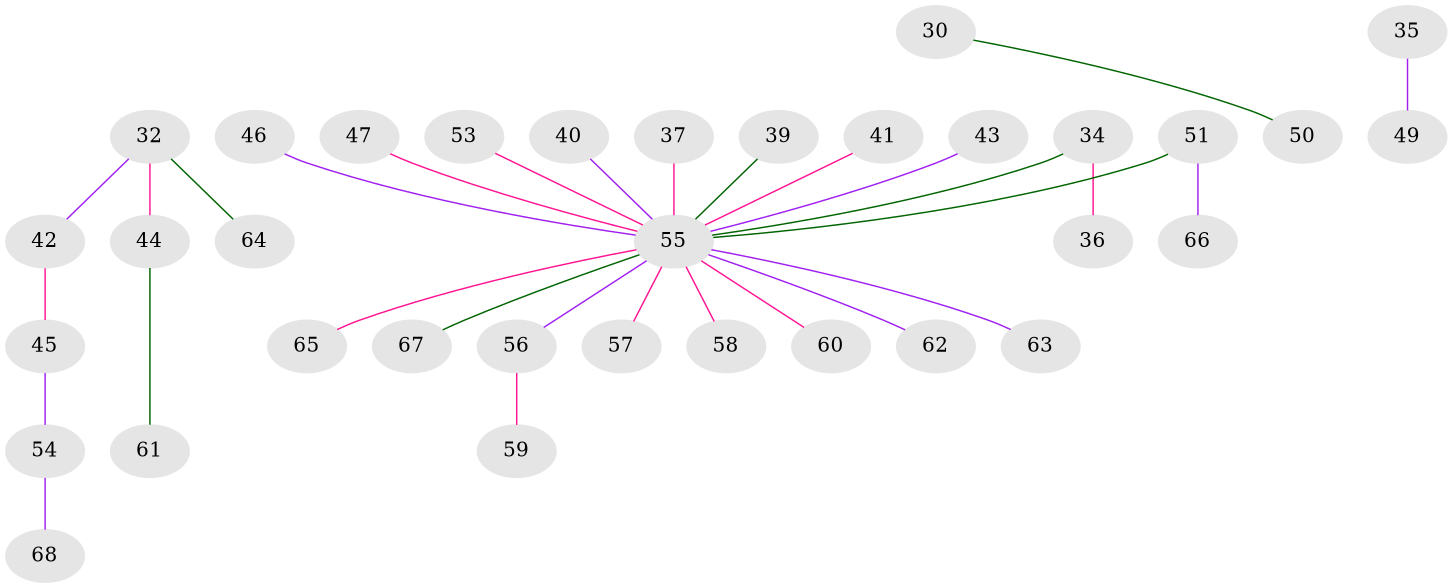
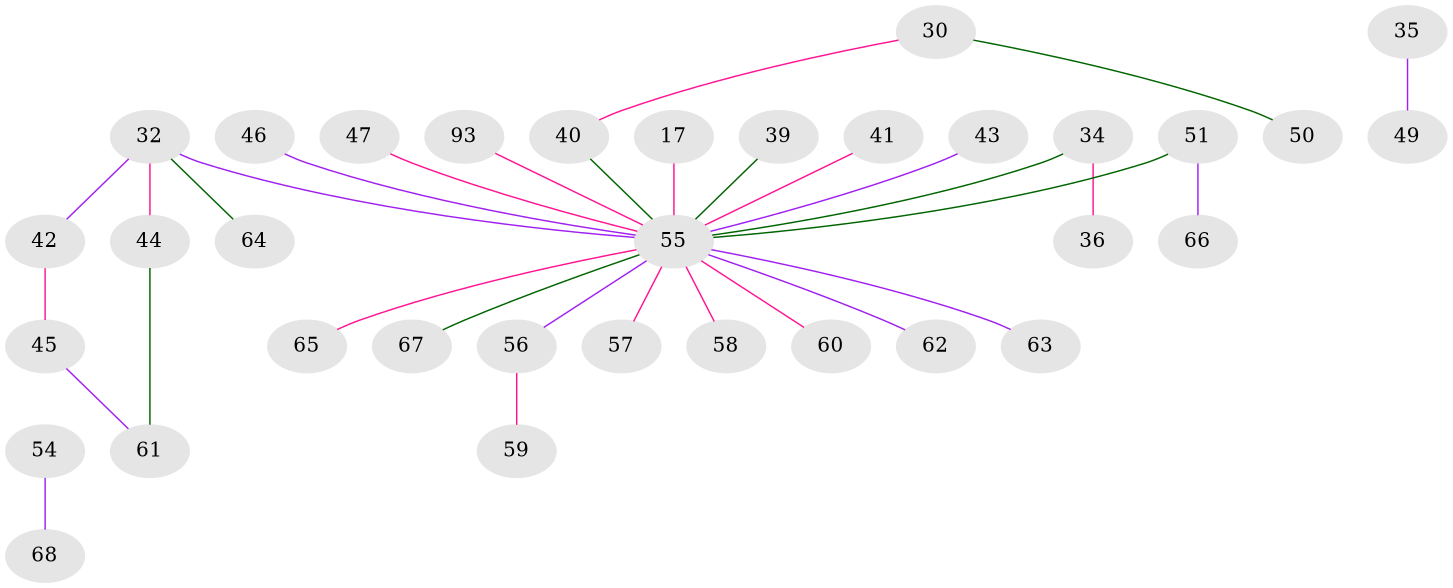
none -> (747, 73)
(464, 137) -> (464, 137)
(674, 137) -> (674, 137)
(621, 189) -> (621, 189)
none -> (405, 209)
(45, 399) -> (97, 399)
